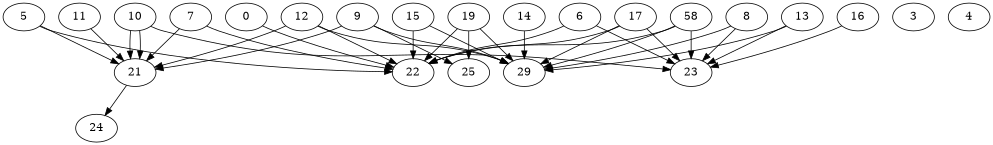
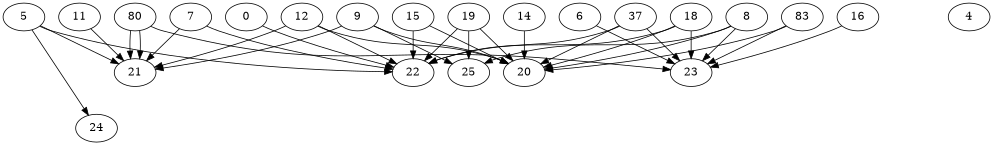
(135, 17) -> (135, 17)
(636, 17) -> (636, 17)
(691, 17) -> (691, 17)
(802, 17) -> (802, 17)
(914, 17) -> none
(529, 38) -> none
none -> (648, 44)
(524, 73) -> (524, 73)
(118, 97) -> (58, 69)
